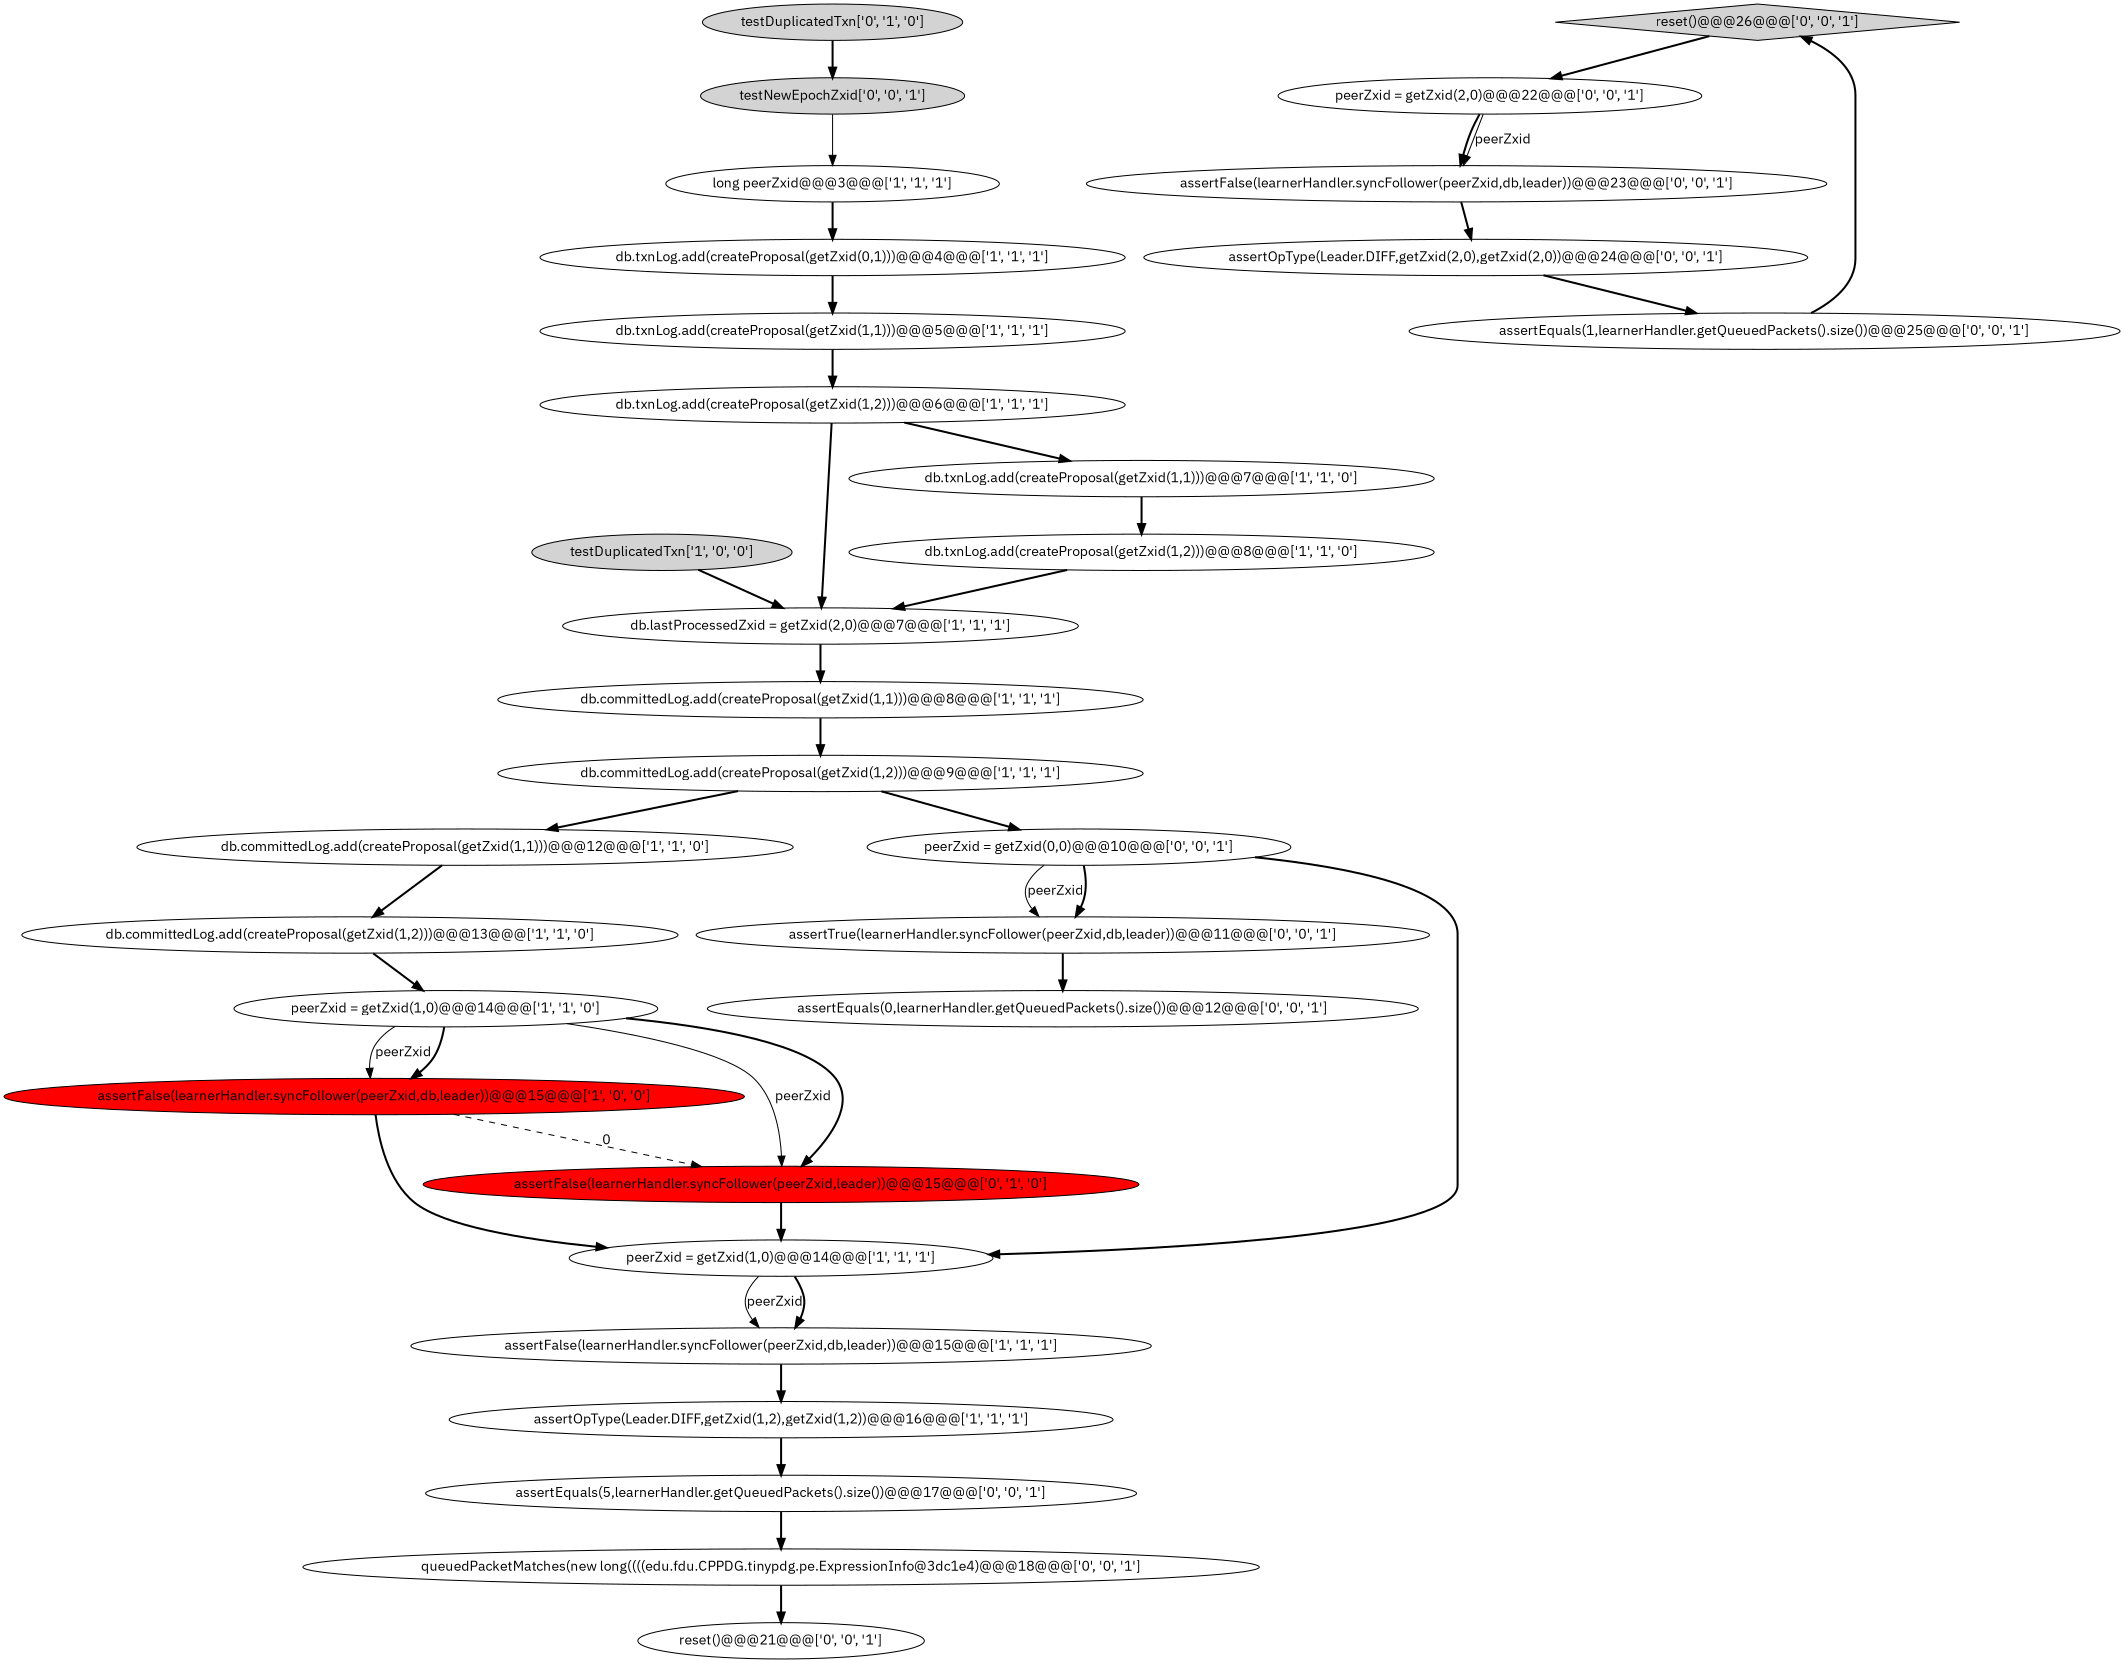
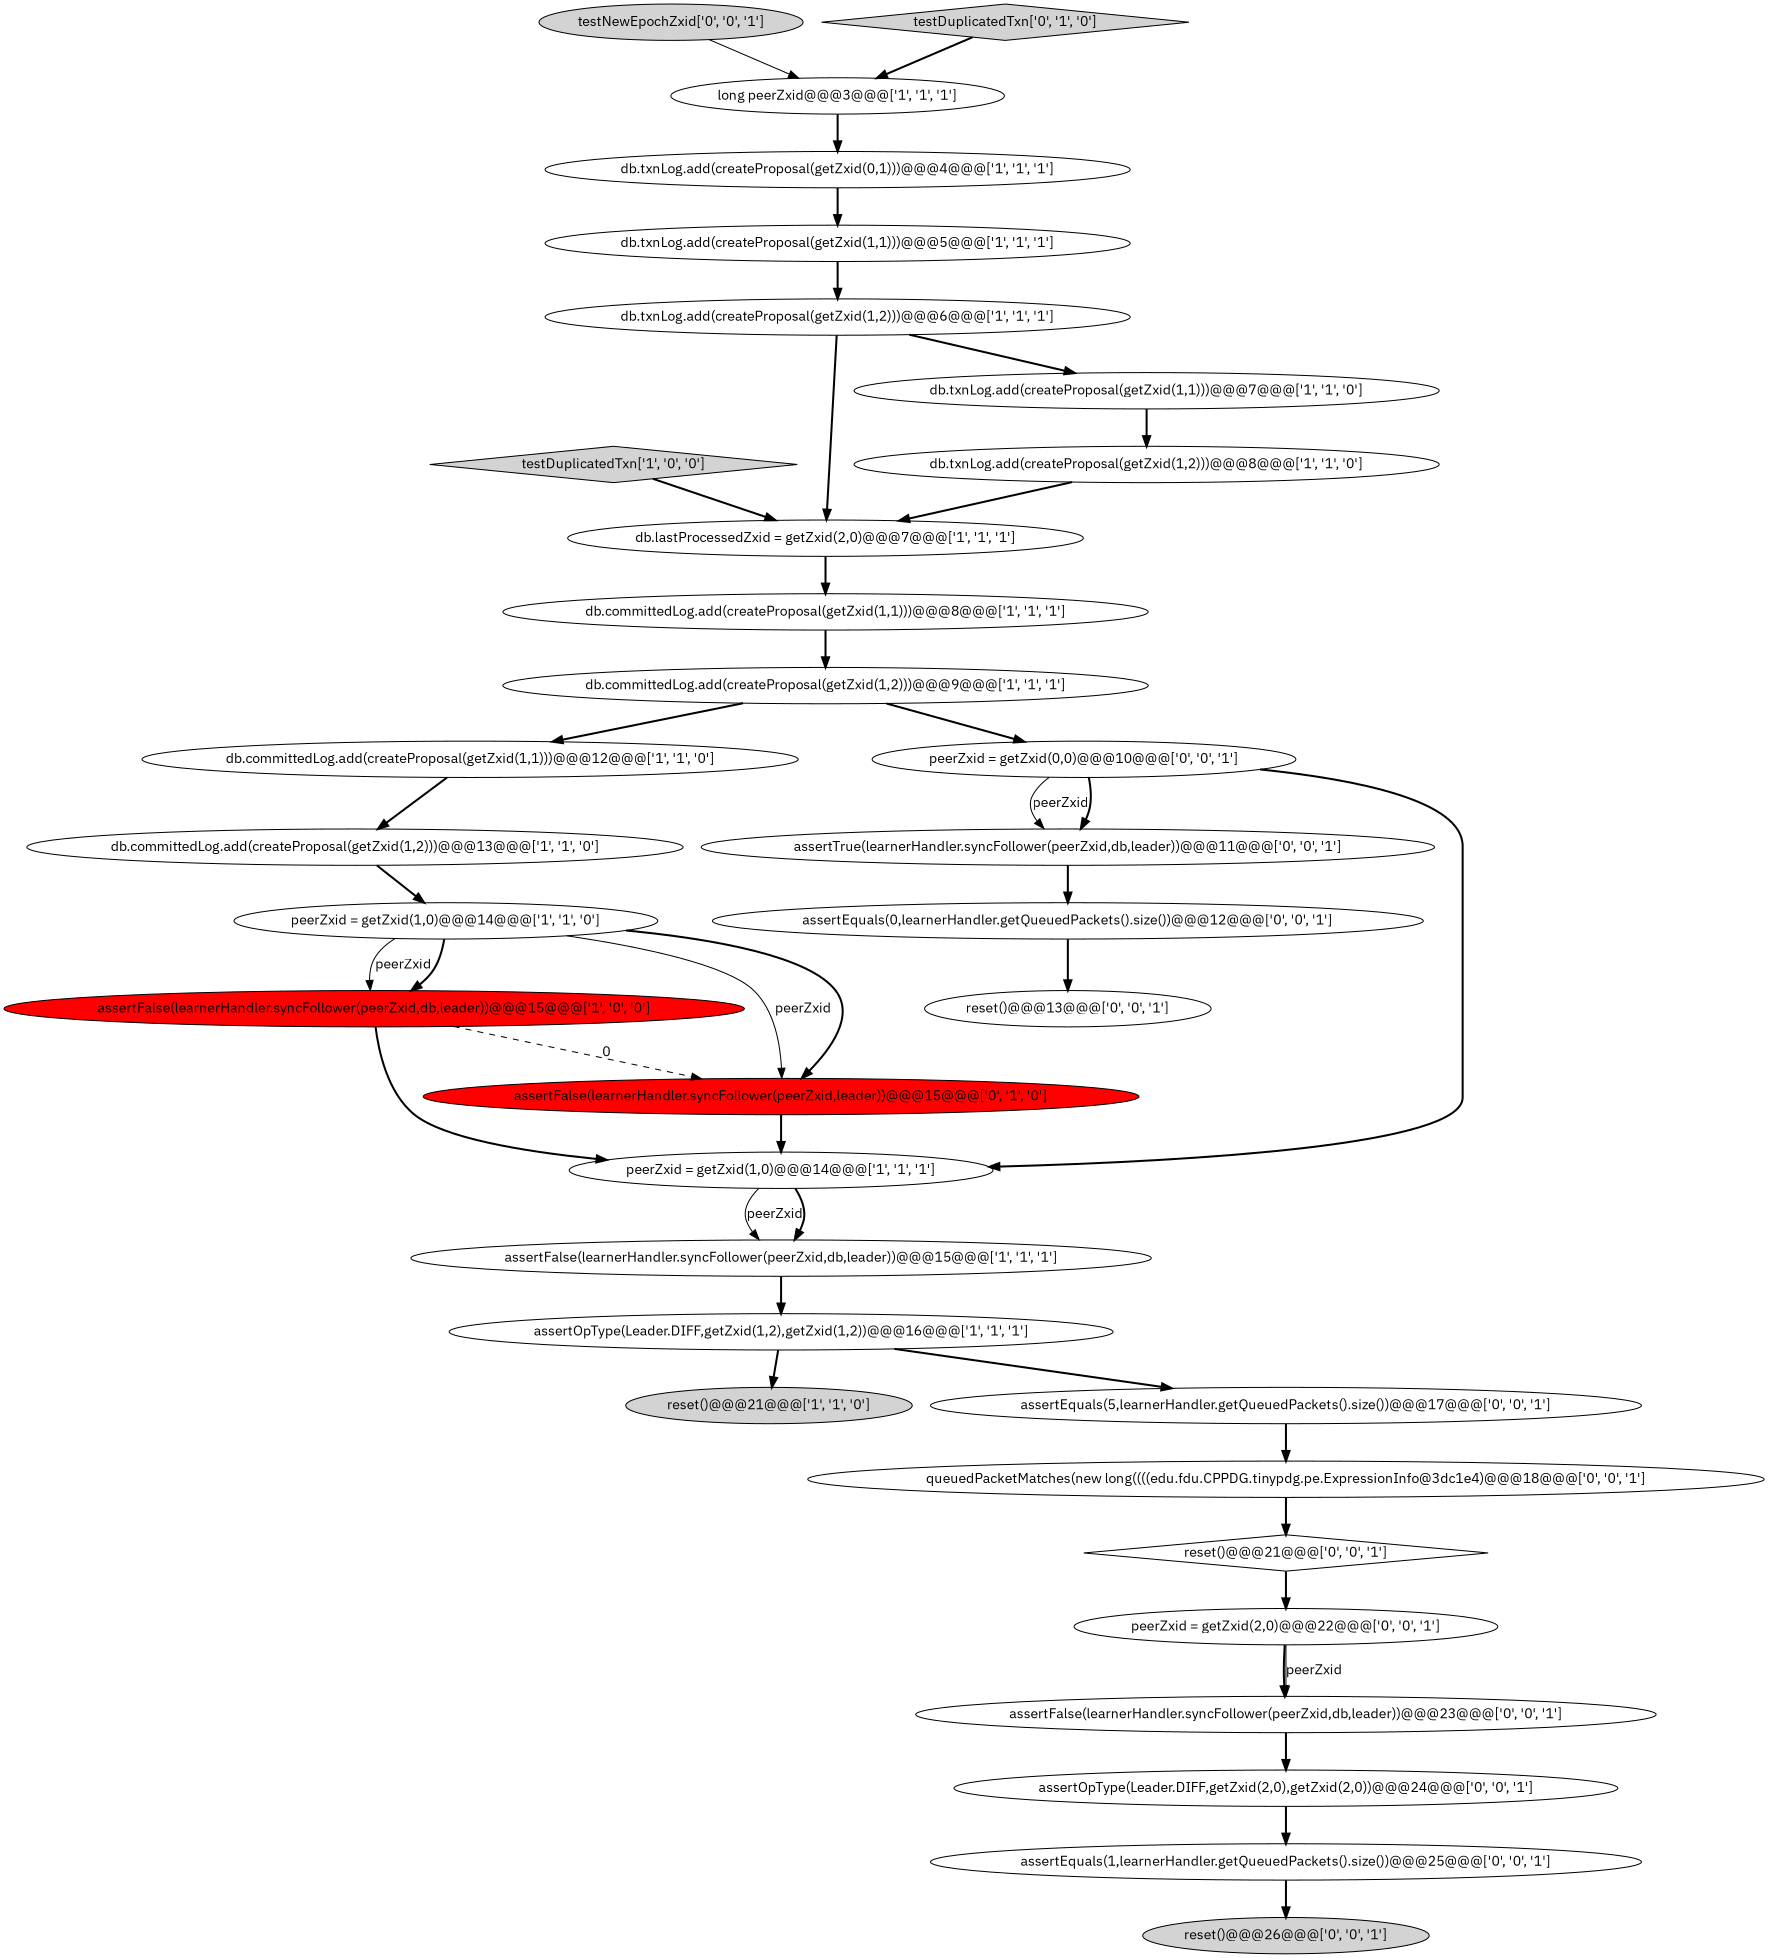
(833, 22) -> (1005, 22)
(1758, 22) -> (1286, 1936)
(833, 54) -> (929, 56)
(1635, 56) -> (1286, 1585)
(662, 552) -> (613, 464)
none -> (1068, 1009)
none -> (769, 1406)
(781, 1641) -> (1286, 1553)
